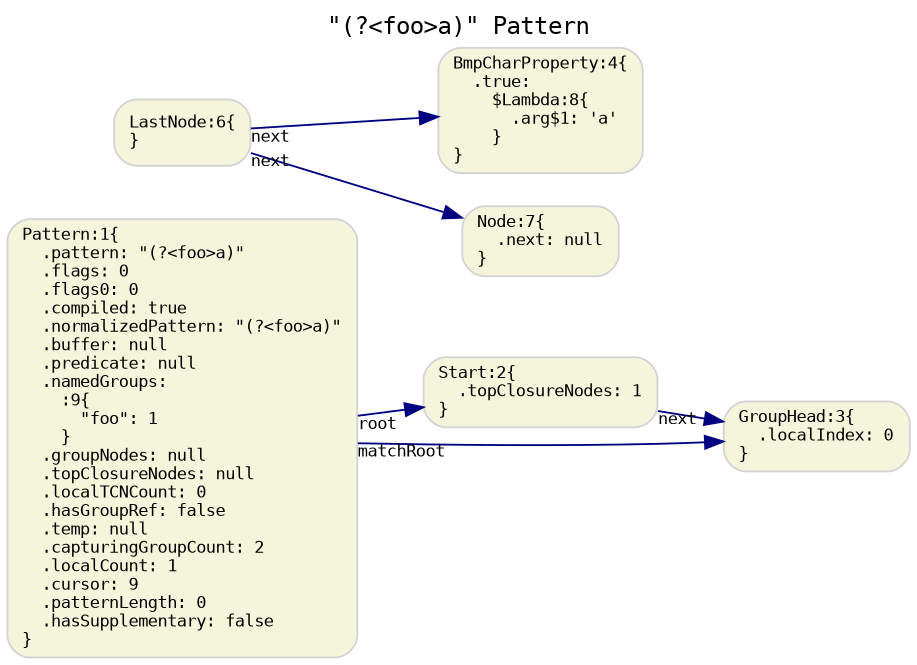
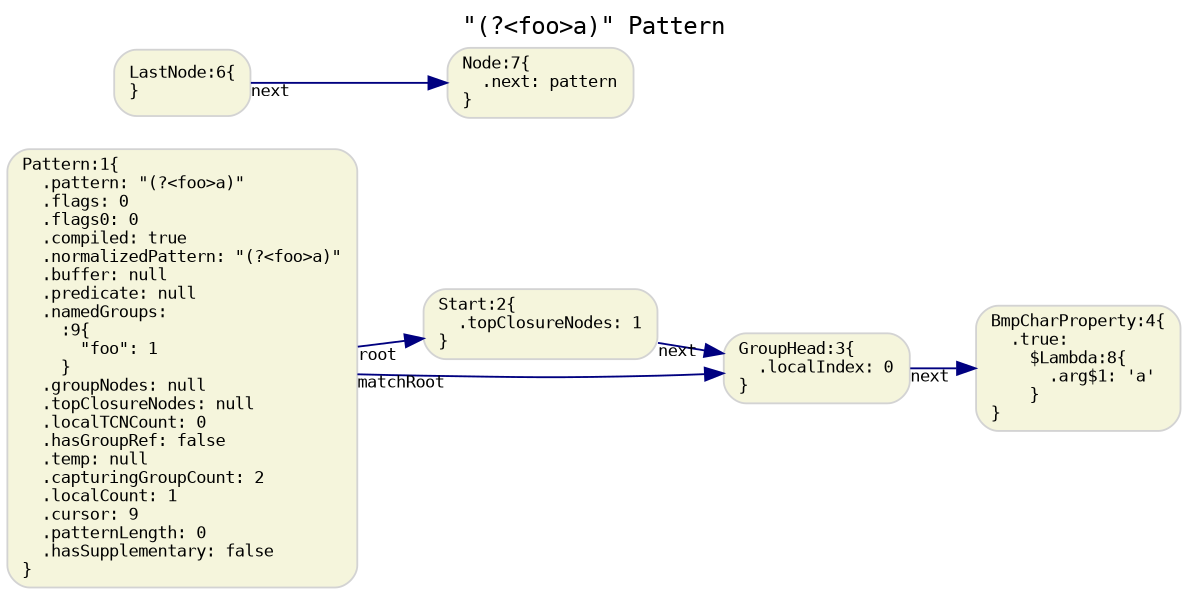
(335, 123) -> (933, 368)
(541, 241) -> (541, 83)
